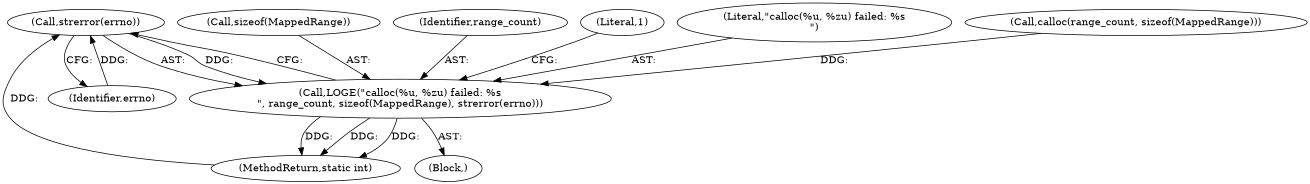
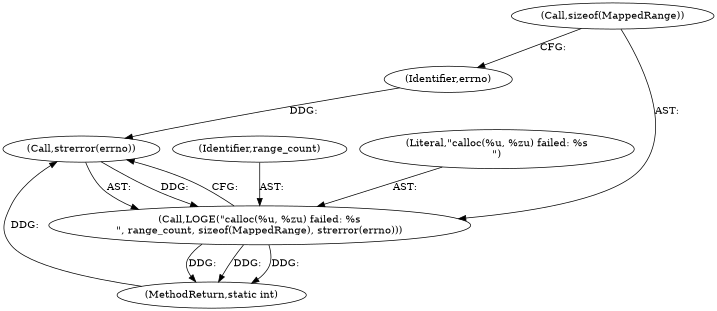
(622, 22) -> none
(1136, 22) -> none
(65, 61) -> (533, 47)
(448, 168) -> none
